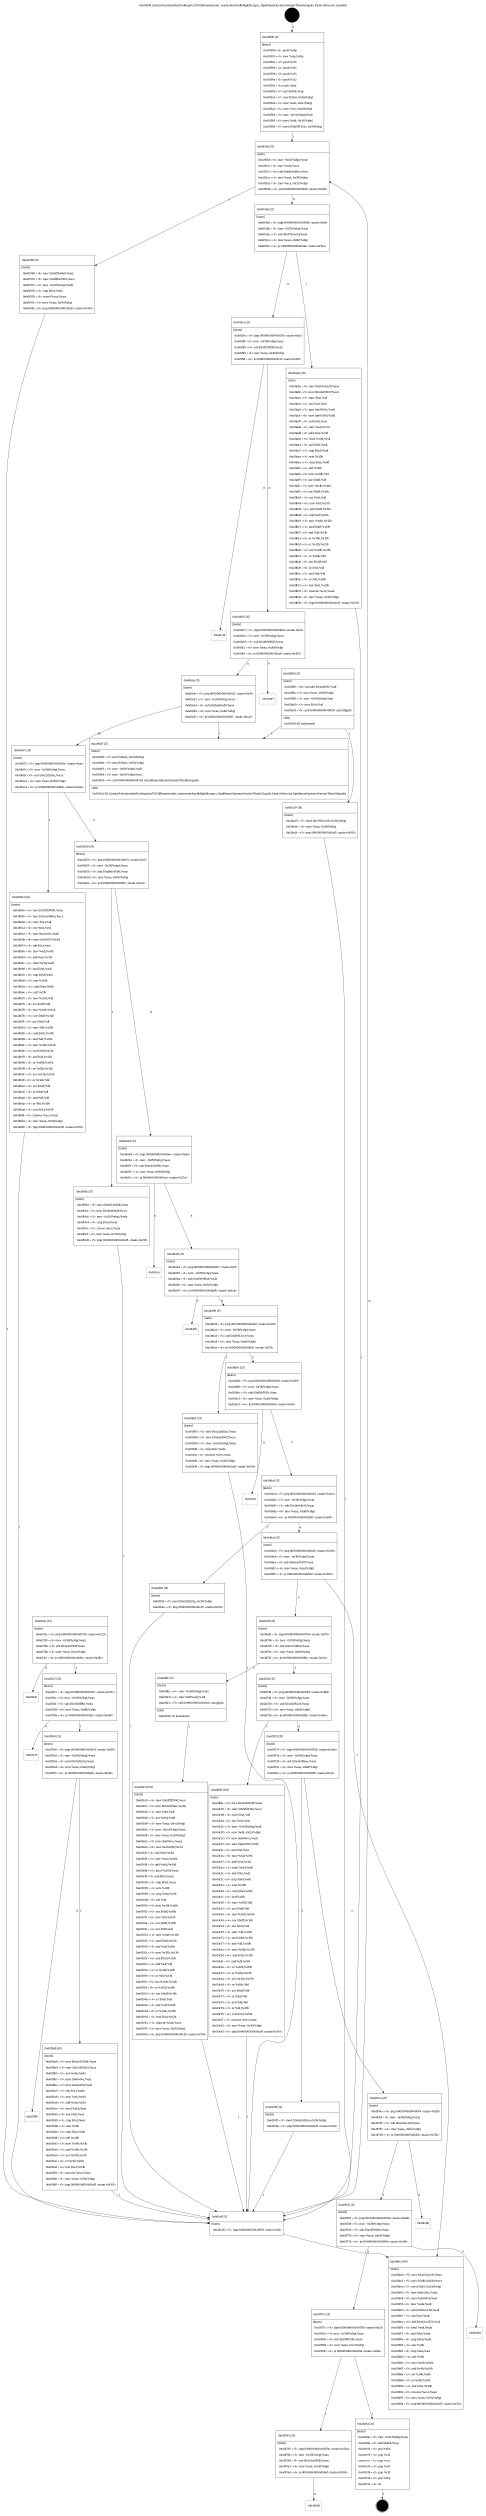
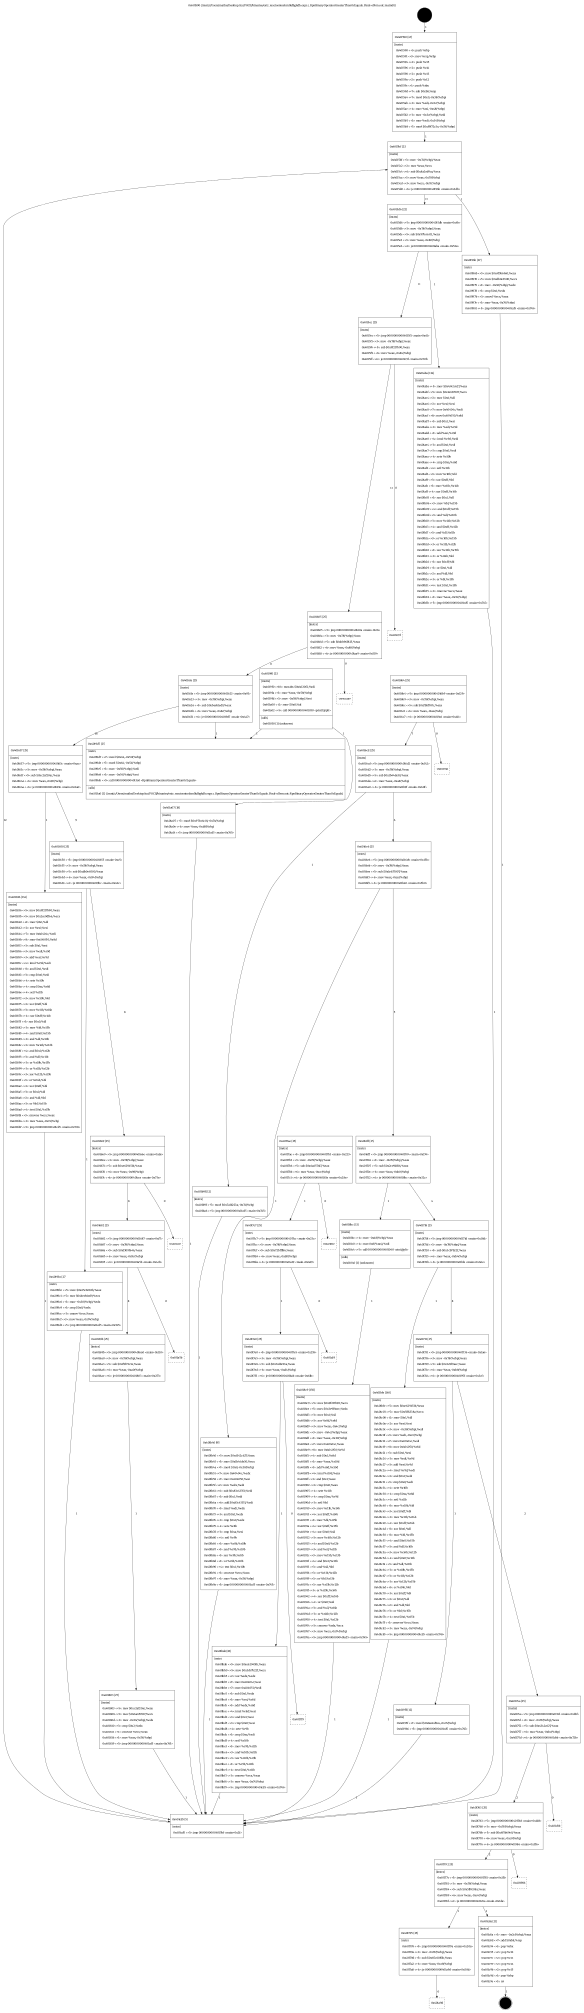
(251, 1357) -> none
(335, 2247) -> (204, 1701)
